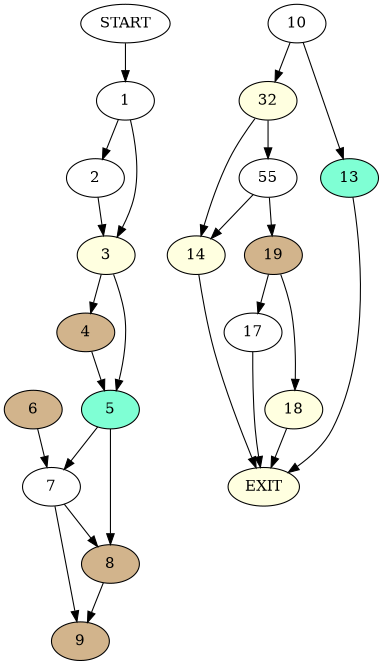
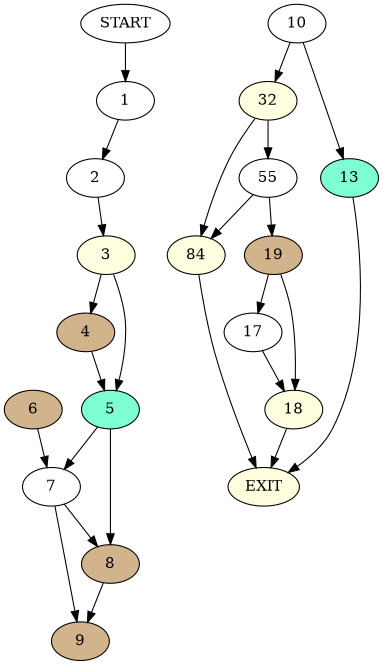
(137, 175) -> none
(196, 255) -> (196, 255)
(254, 404) -> (271, 366)
